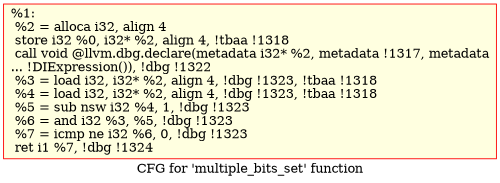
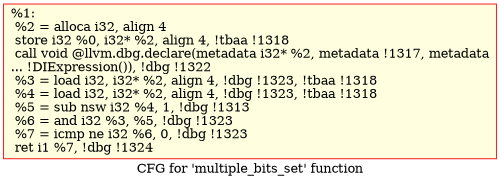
(131, 108) -> (131, 108)
